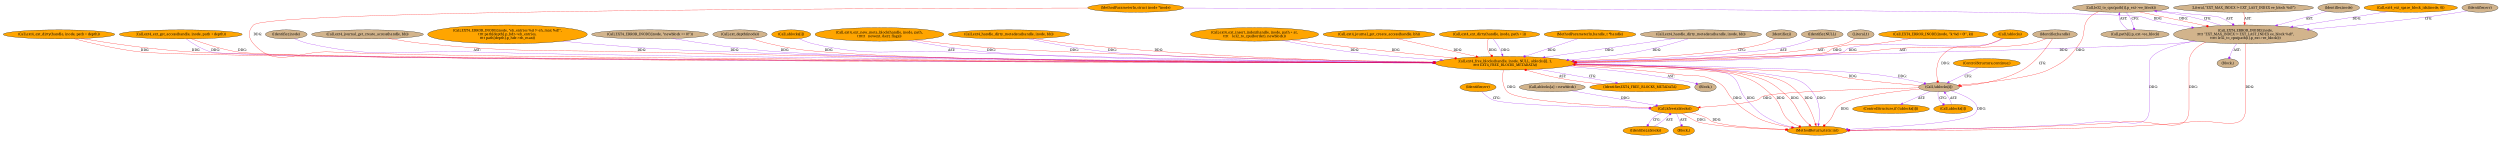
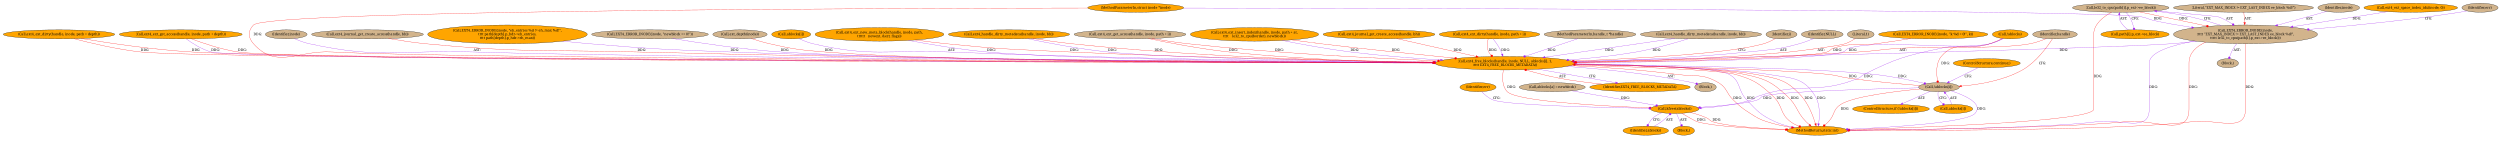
(2411, 8) -> (2411, 8)
none -> (1130, 34)
(1590, 34) -> (1590, 34)
(2135, 34) -> (2135, 34)
(2044, 72) -> (2025, 121)
none -> (1861, 76)
(1809, 92) -> (1809, 92)
